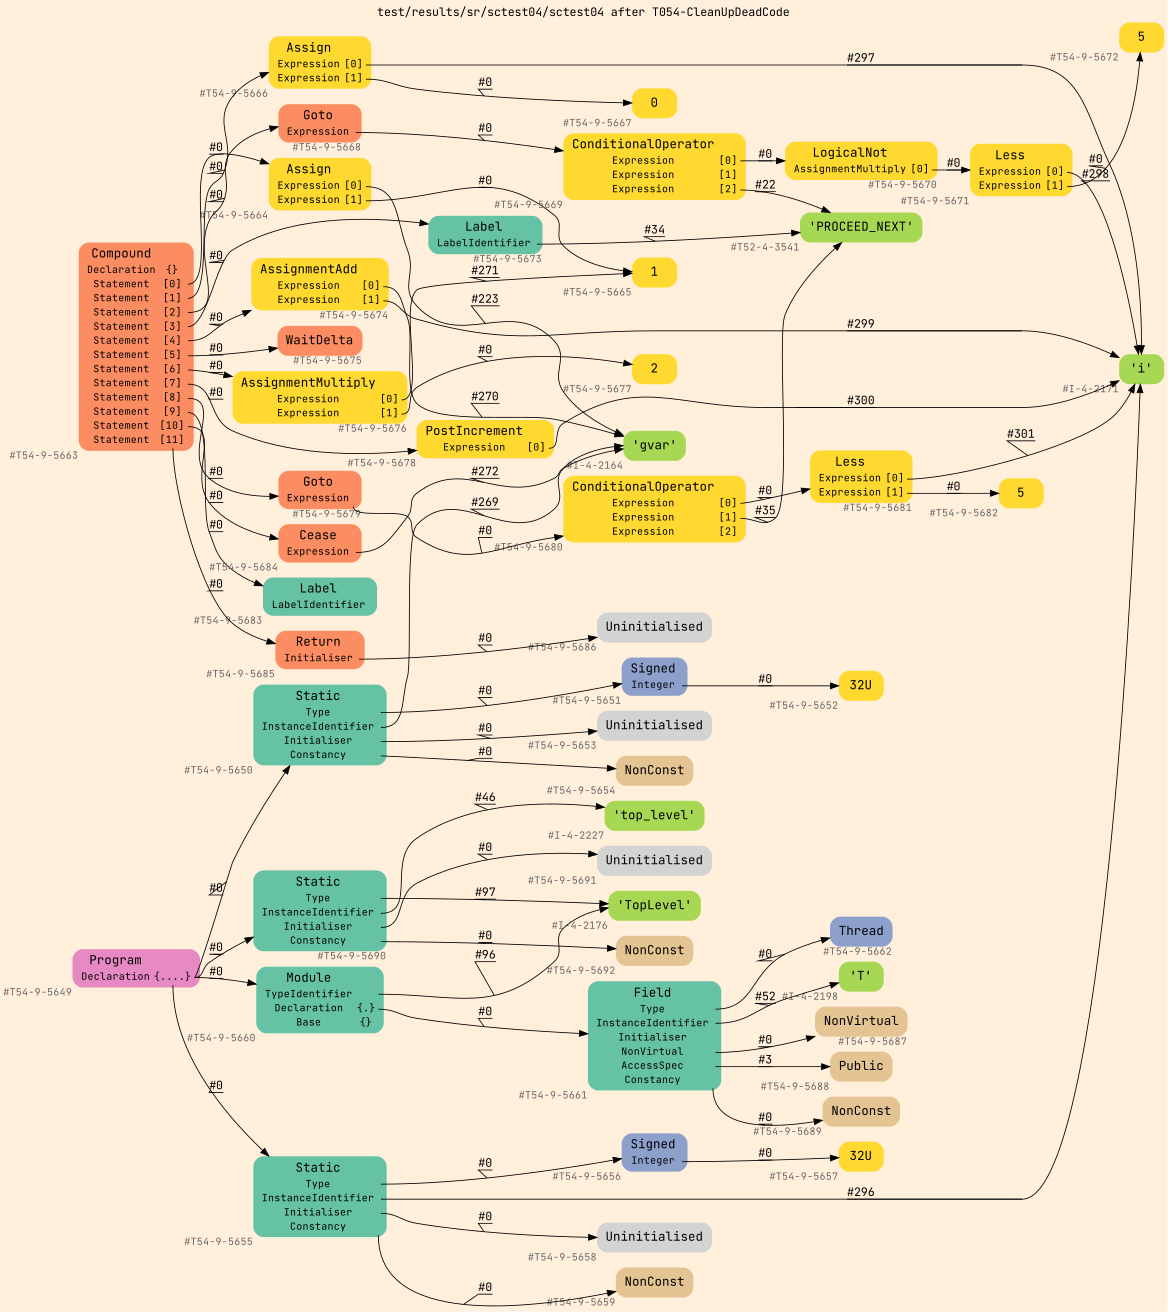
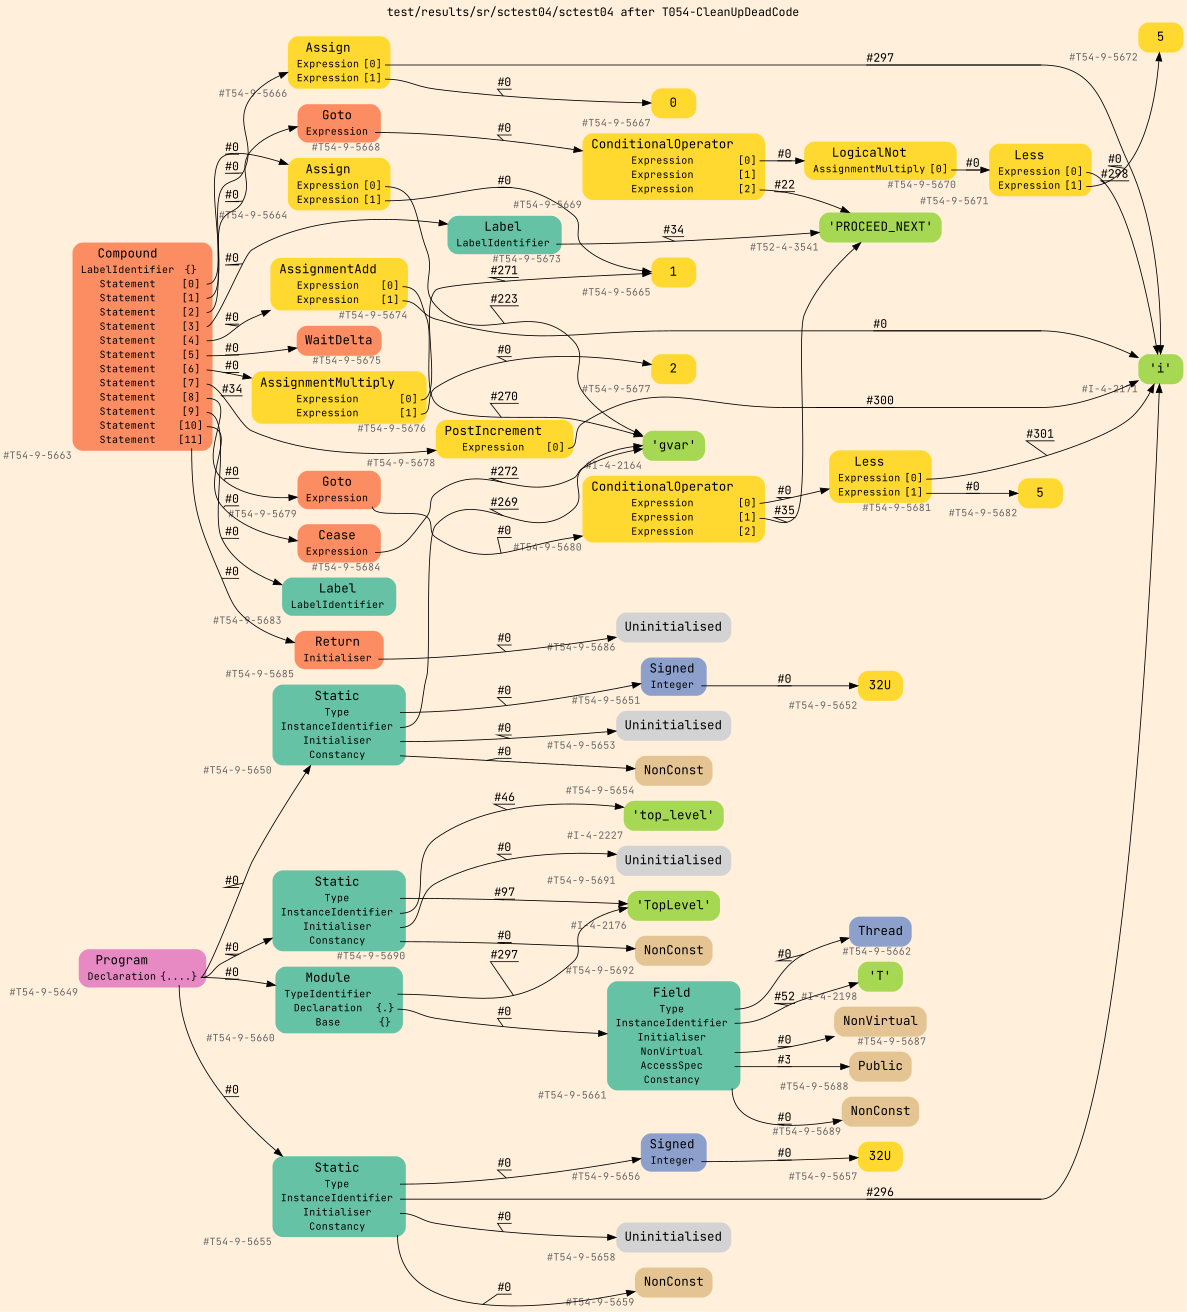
(122, 270) -> (128, 270)
(861, 325) -> (880, 325)
(216, 393) -> (232, 390)
(485, 955) -> (505, 955)
